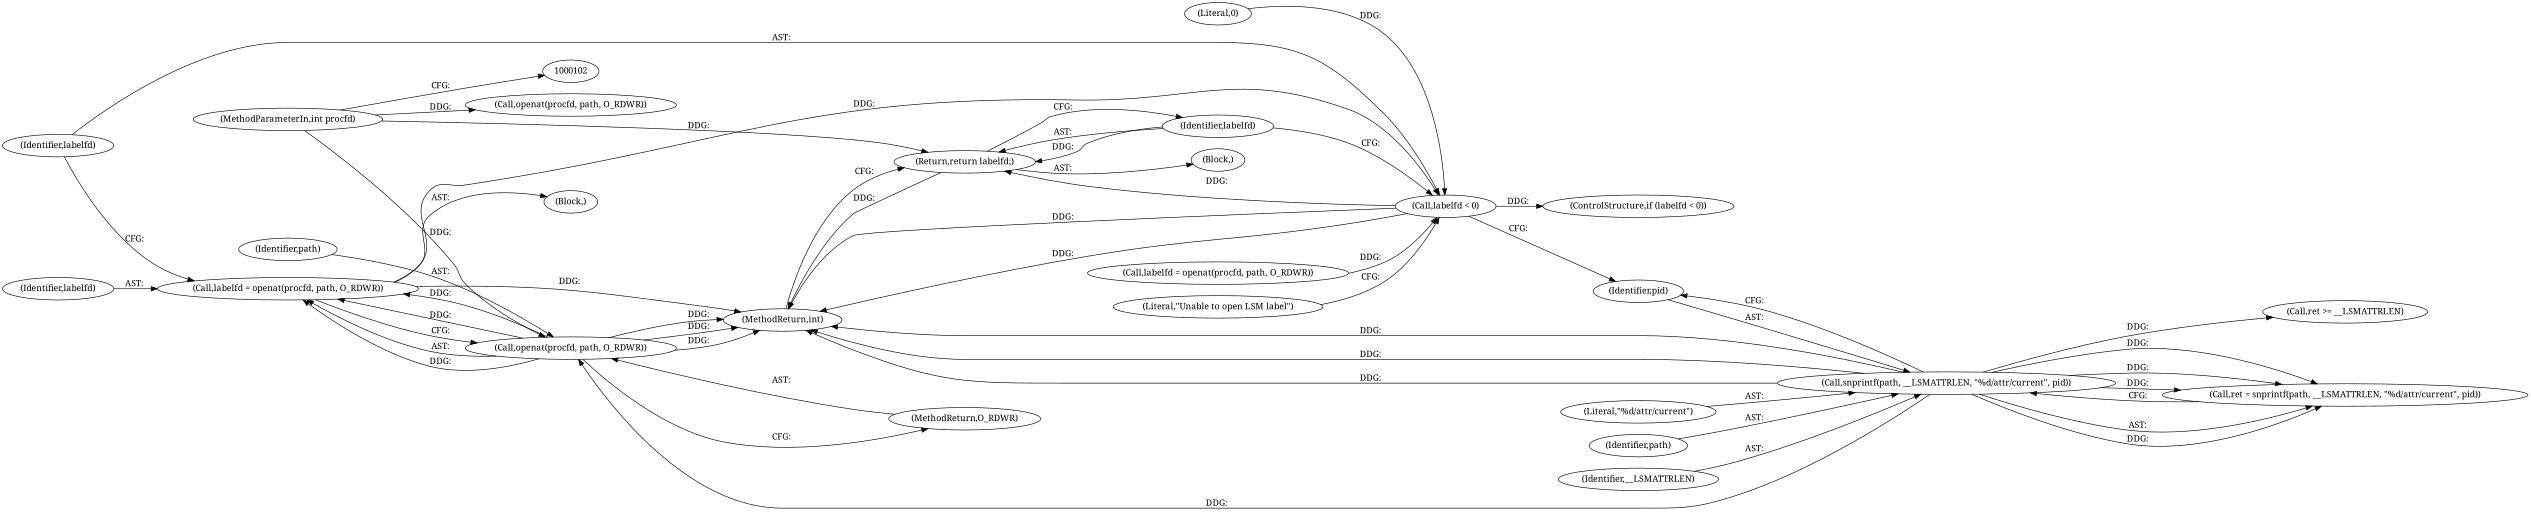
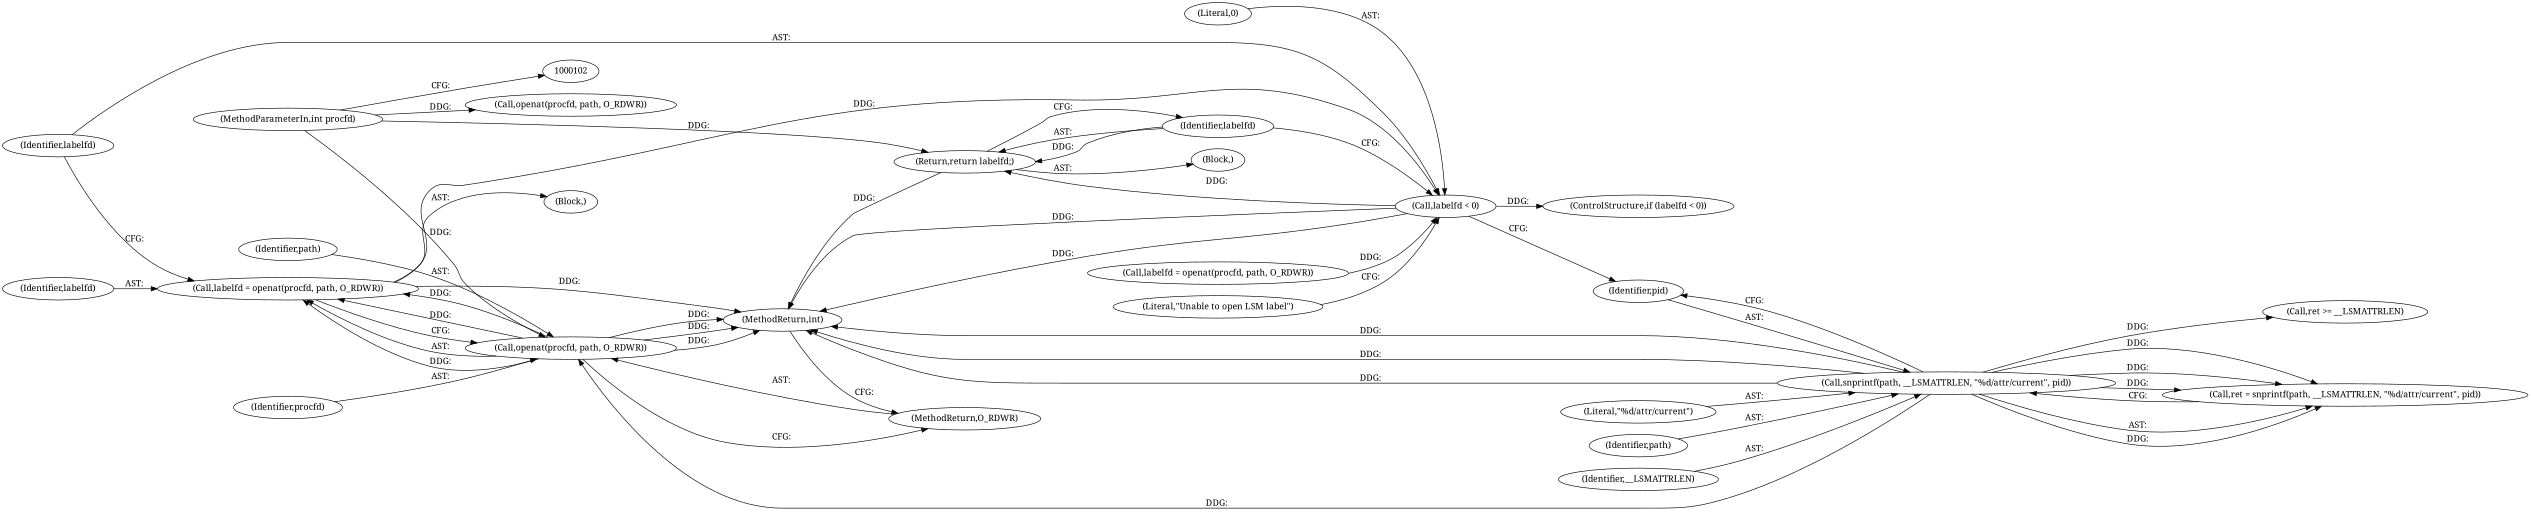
(1372, 16) -> (1372, 16)
(824, 223) -> (833, 383)
none -> (288, 408)
